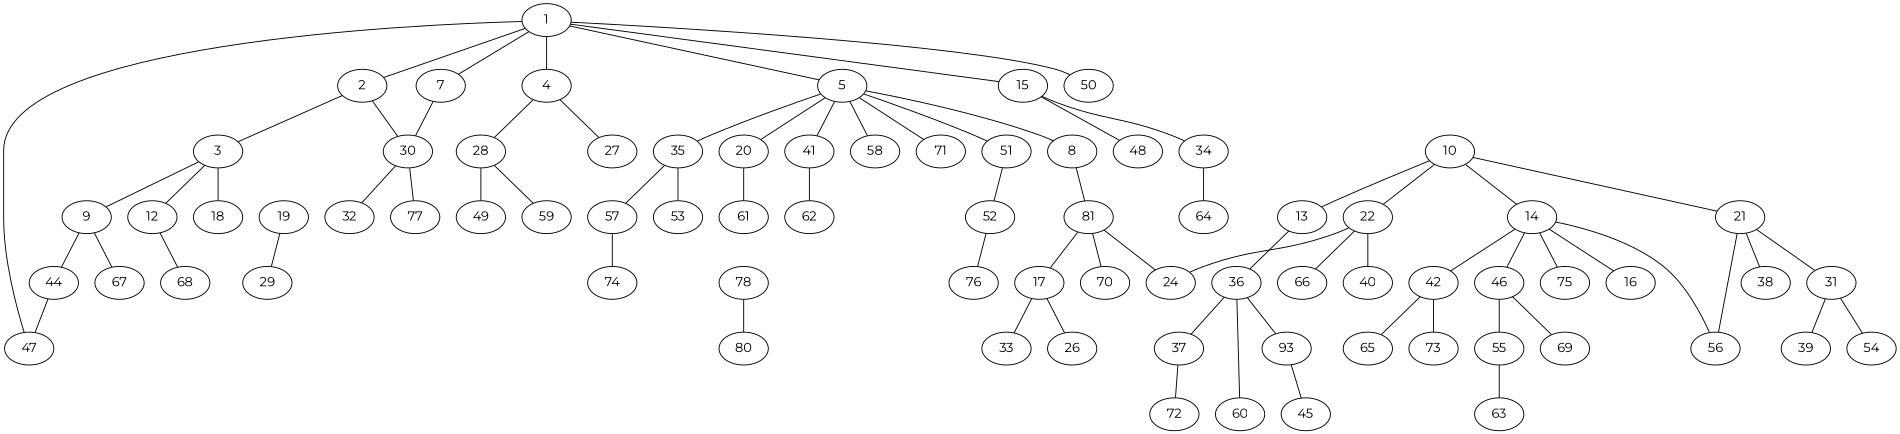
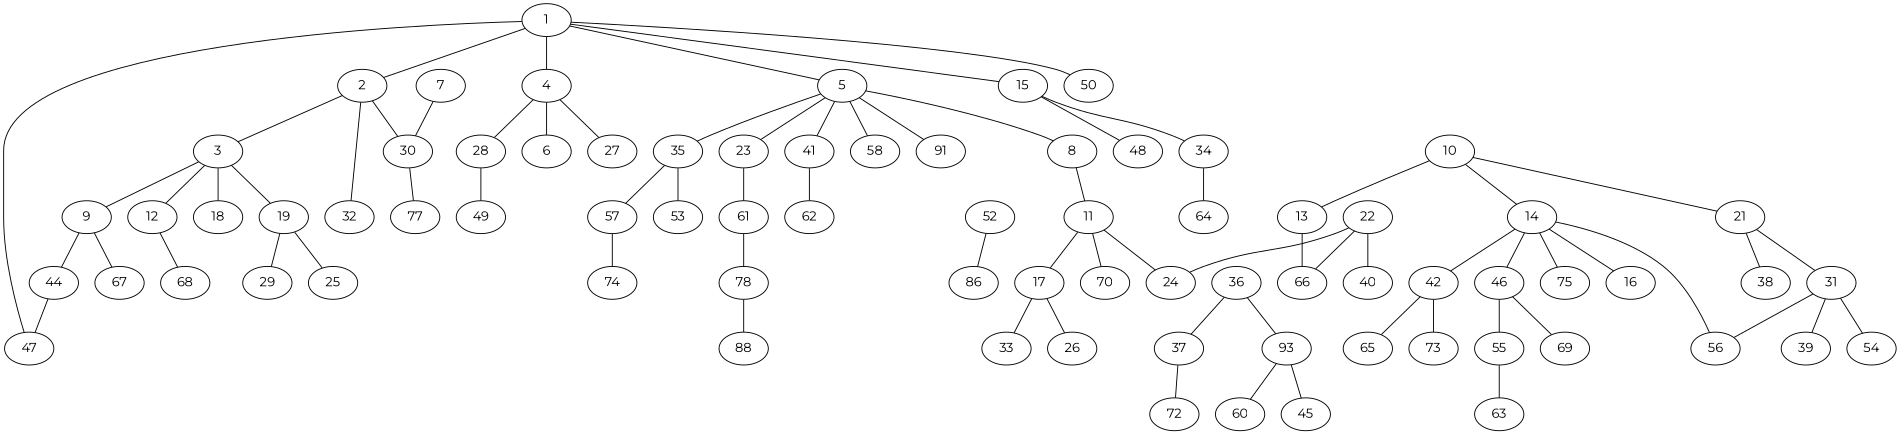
(494, 53) -> none
none -> (547, 151)
(744, 151) -> (744, 151)
(941, 151) -> (941, 151)
(1006, 151) -> none
none -> (251, 184)
(379, 184) -> (356, 151)
(1409, 184) -> none
(547, 217) -> none
(1089, 217) -> (1089, 217)
(1277, 242) -> (1302, 250)
none -> (744, 250)
none -> (333, 283)
(974, 283) -> (974, 283)
(1728, 283) -> (1774, 316)
(744, 349) -> (744, 349)
(1238, 349) -> (1263, 381)
